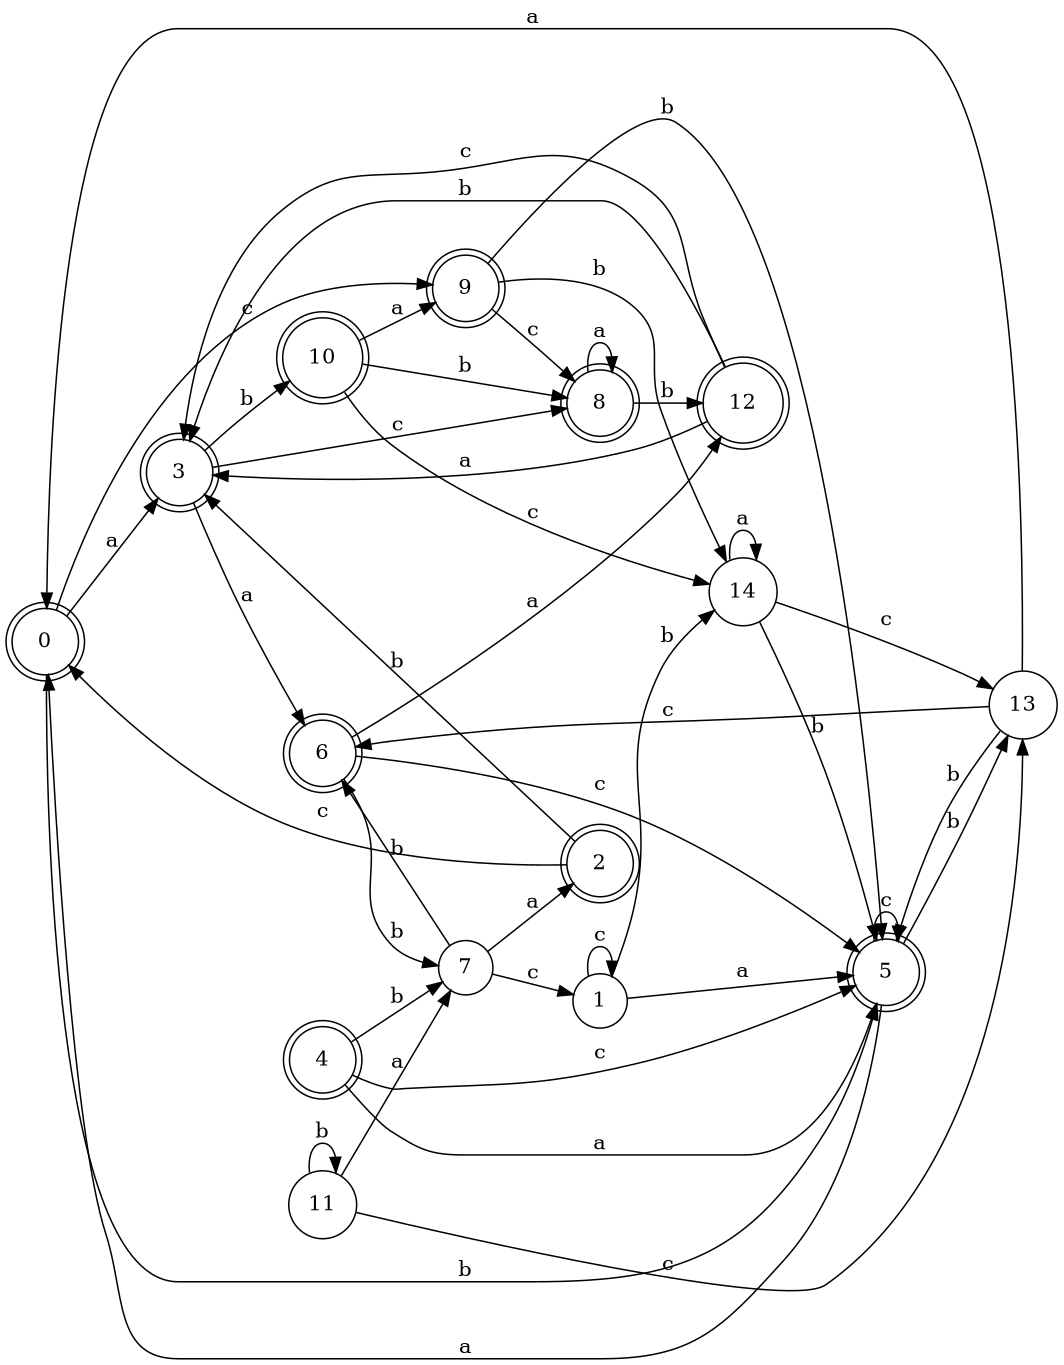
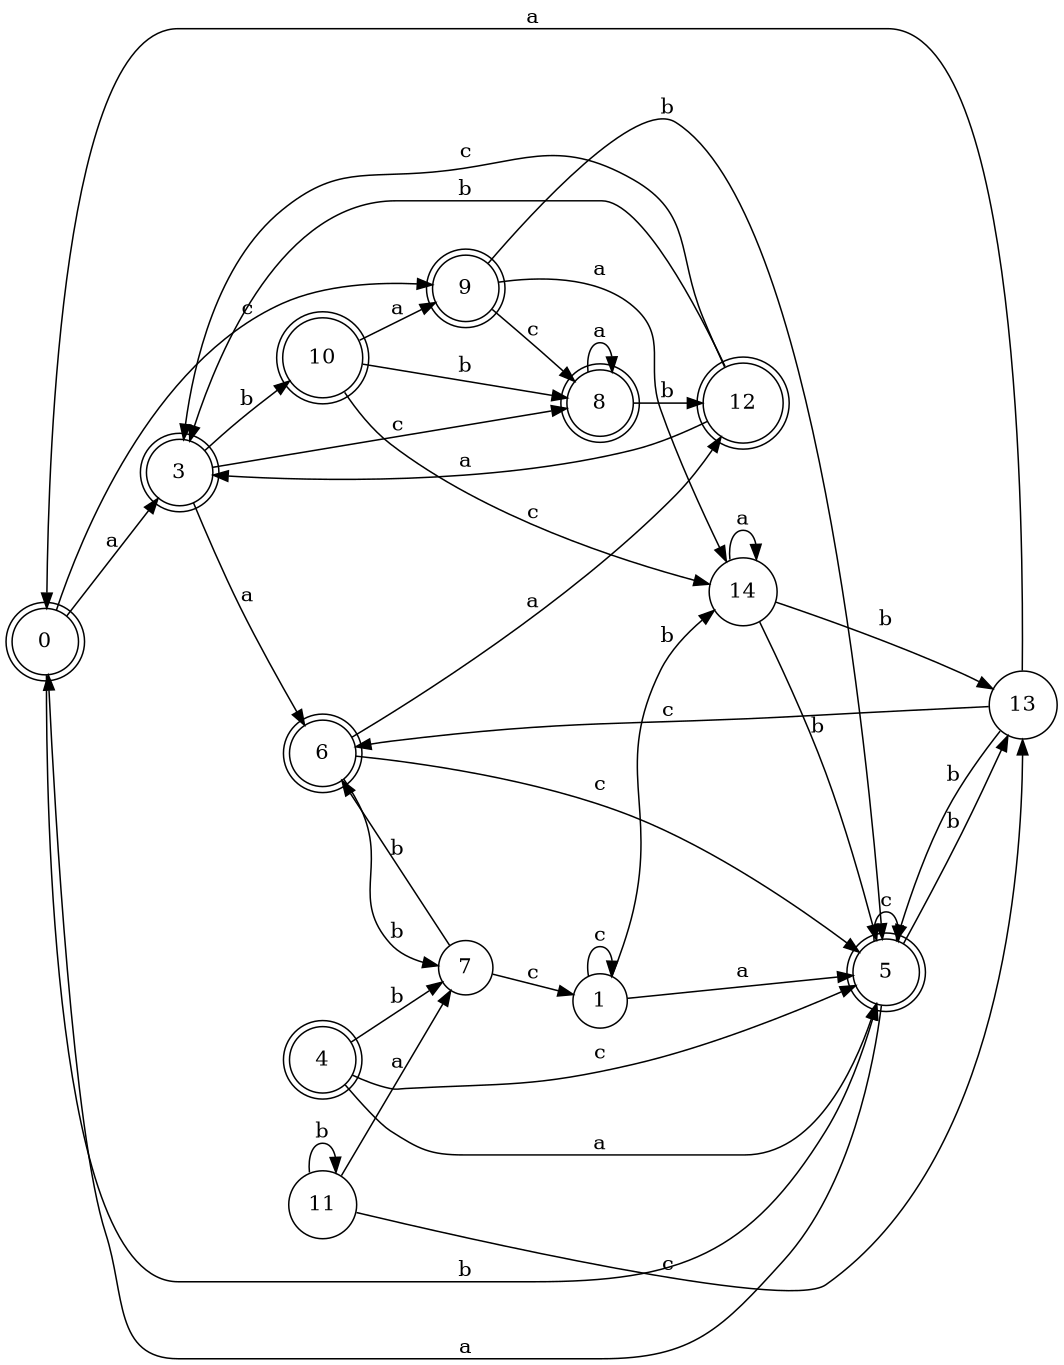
(600, 269) -> (600, 269)
(886, 620) -> (886, 620)
(600, 864) -> none
